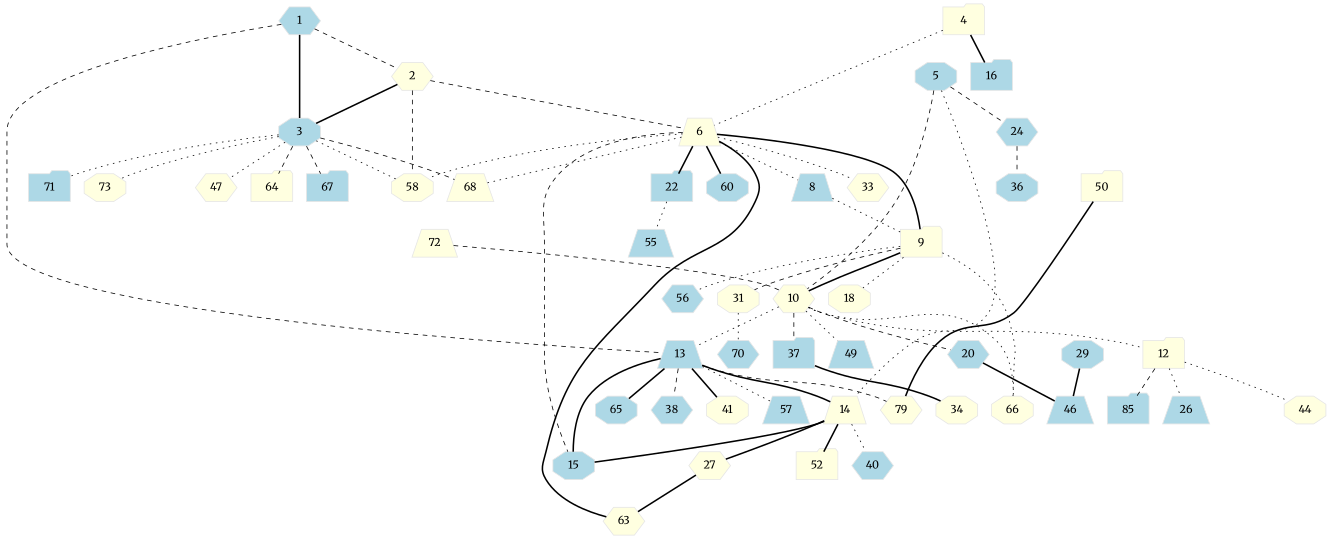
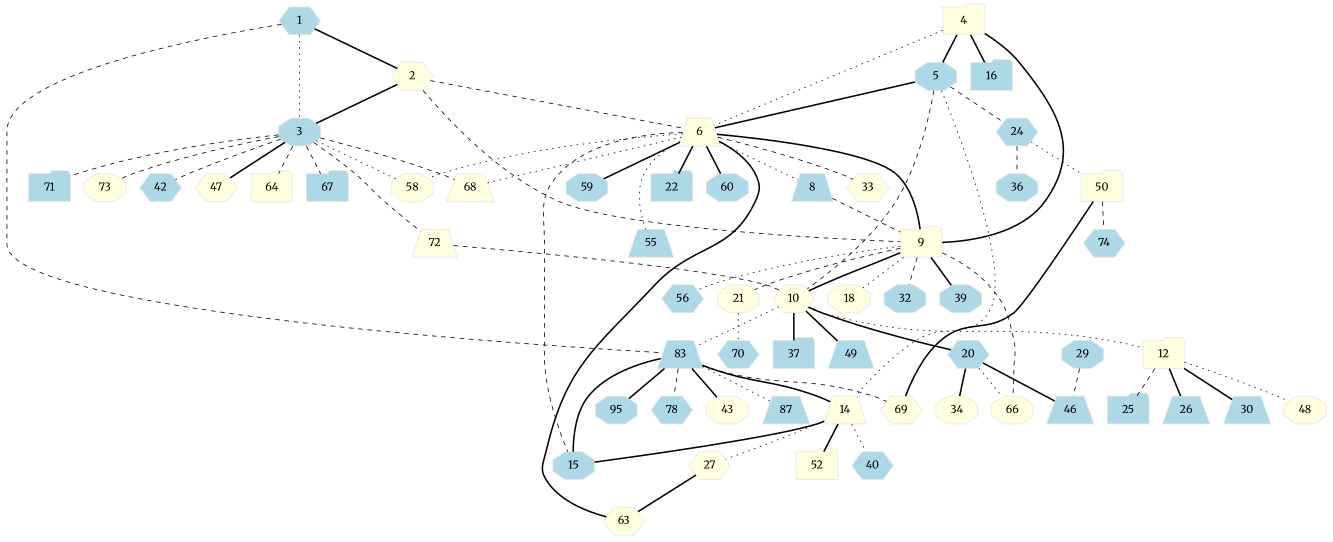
(356, 49) -> (356, 49)
none -> (950, 49)
(300, 76) -> (300, 76)
none -> (815, 105)
(412, 132) -> (628, 218)
(173, 150) -> (173, 150)
(199, 154) -> (199, 154)
none -> (1063, 154)
(786, 156) -> (786, 156)
none -> (1056, 158)
(258, 160) -> (258, 160)
none -> (368, 186)
none -> (161, 188)
none -> (587, 188)
(866, 215) -> (866, 215)
(661, 216) -> (643, 177)
none -> (1104, 243)
(738, 299) -> (738, 299)
none -> (905, 299)
none -> (961, 299)
(1006, 310) -> (1006, 310)
(935, 314) -> (991, 382)
(822, 326) -> (822, 326)
(794, 327) -> (794, 327)
(879, 331) -> (879, 331)
(680, 354) -> (680, 354)
(1076, 382) -> (1076, 382)
(1175, 382) -> (1175, 382)
(878, 383) -> (963, 382)
(616, 410) -> (616, 410)
(672, 410) -> (672, 410)
(727, 410) -> (727, 410)
(786, 410) -> (786, 410)
(901, 410) -> (901, 410)
(1128, 410) -> (1128, 410)
none -> (1247, 410)
(1305, 410) -> (1305, 410)
(775, 441) -> (775, 441)
